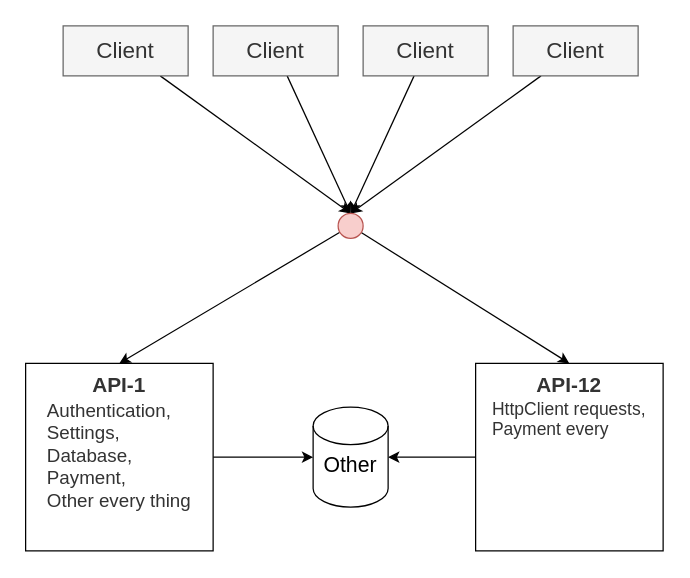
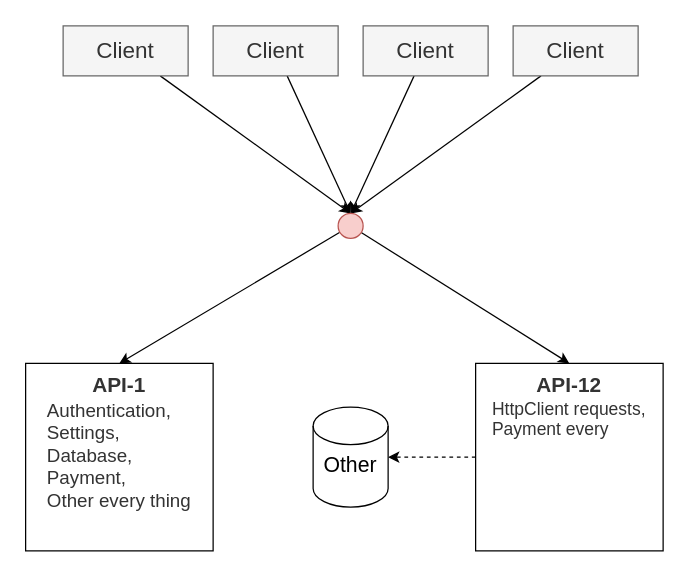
(259, 457) -> none
(436, 457) -> (436, 457)
